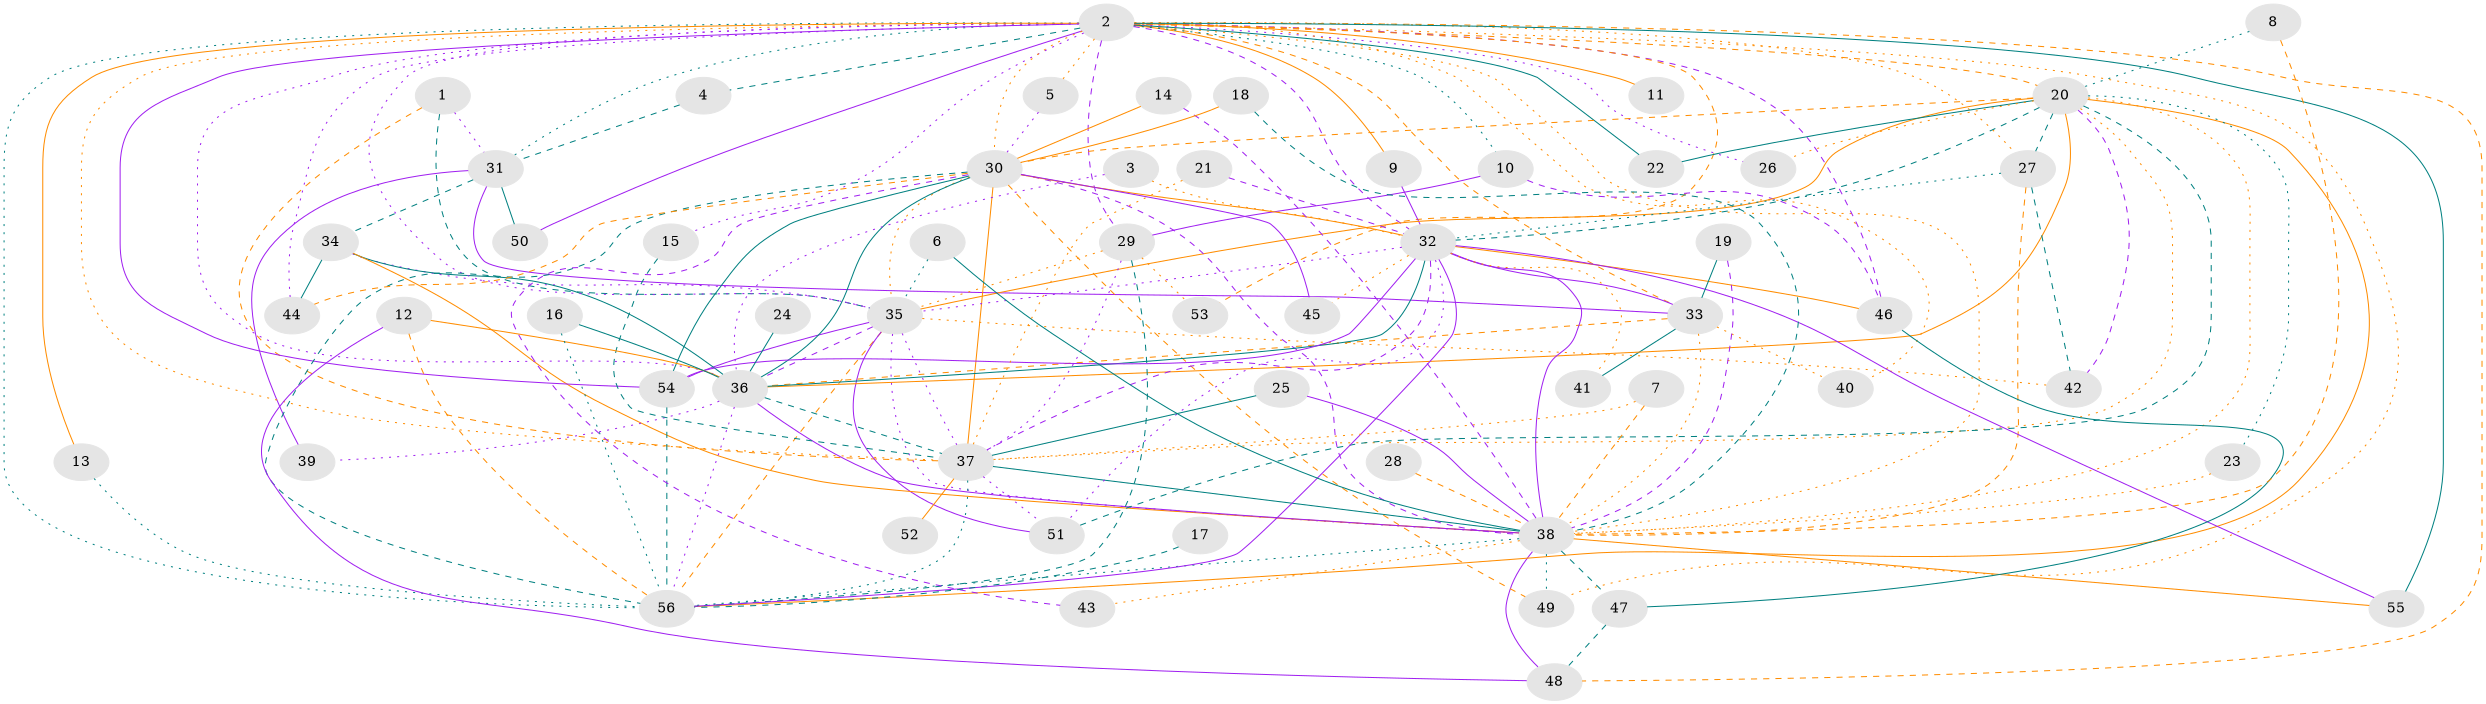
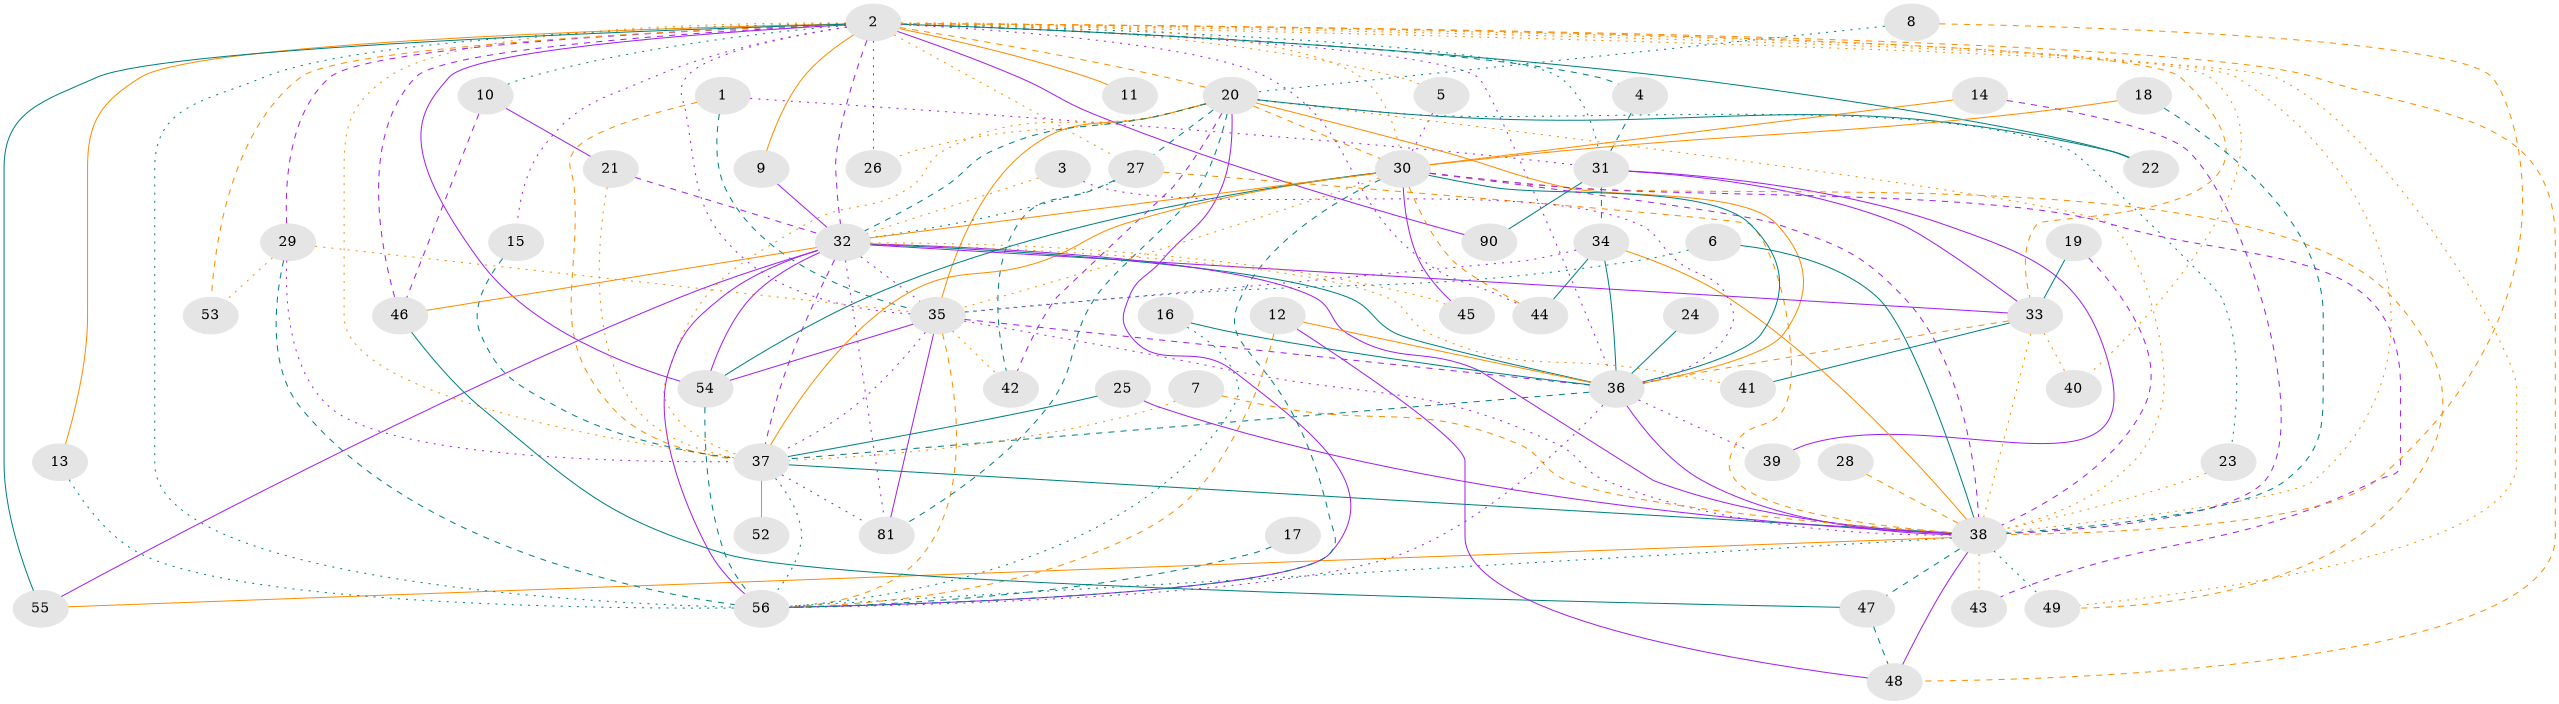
(1333, 204) -> (546, 131)
(520, 242) -> (1489, 242)
(1057, 535) -> (887, 535)
(1904, 556) -> (1347, 526)
